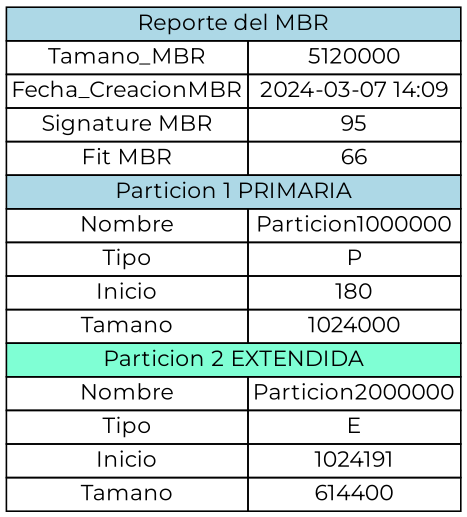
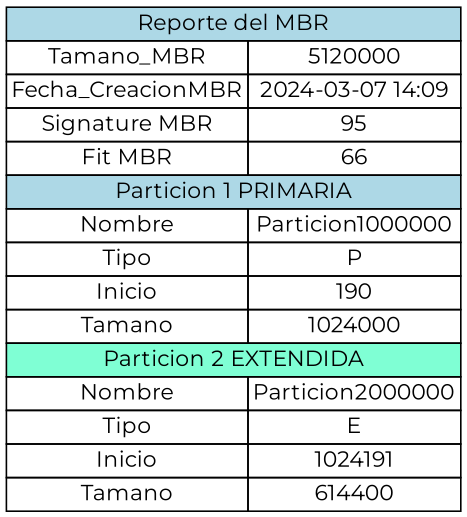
(354, 292) -> (354, 292)
